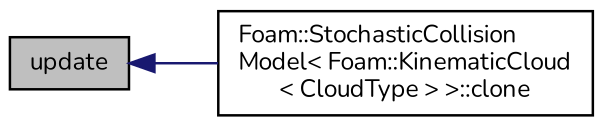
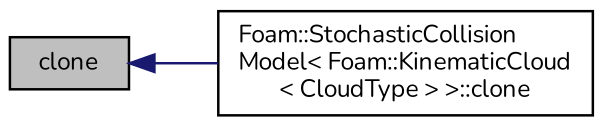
(69, 63) -> (69, 63)
